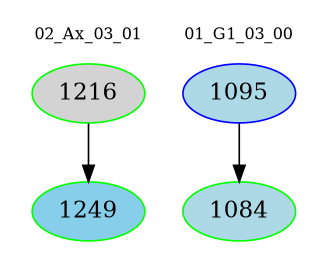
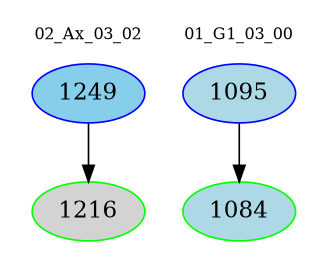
(88, 35) -> (88, 35)
(88, 144) -> (88, 144)
(88, 211) -> (88, 93)
